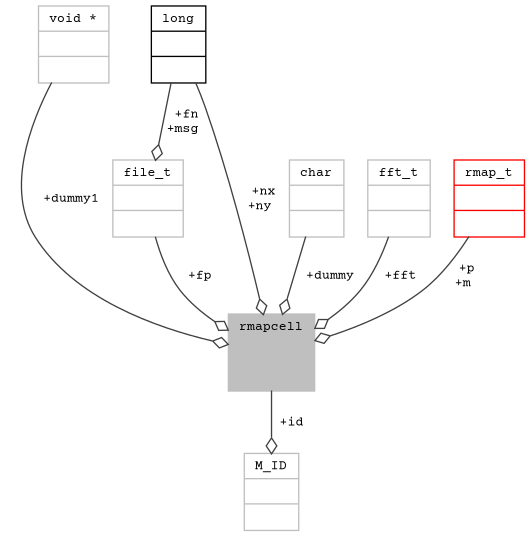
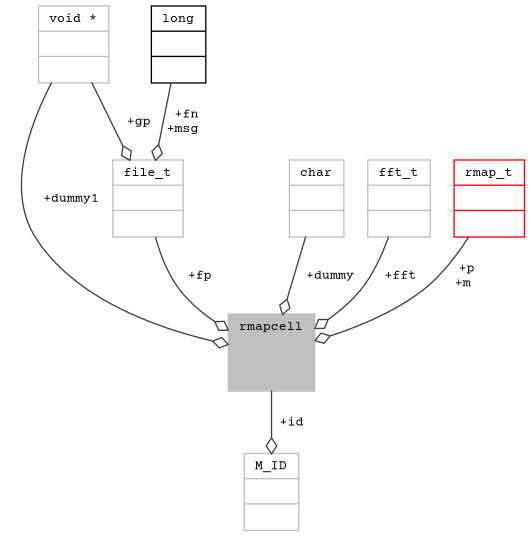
none -> (107, 114)
(231, 190) -> none
